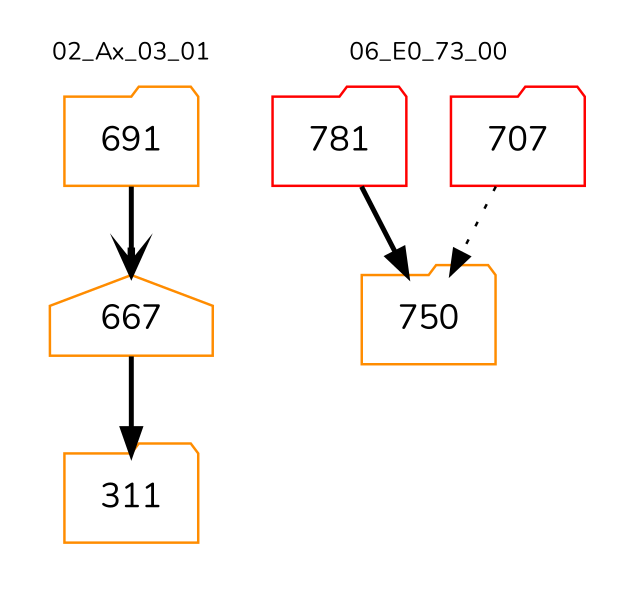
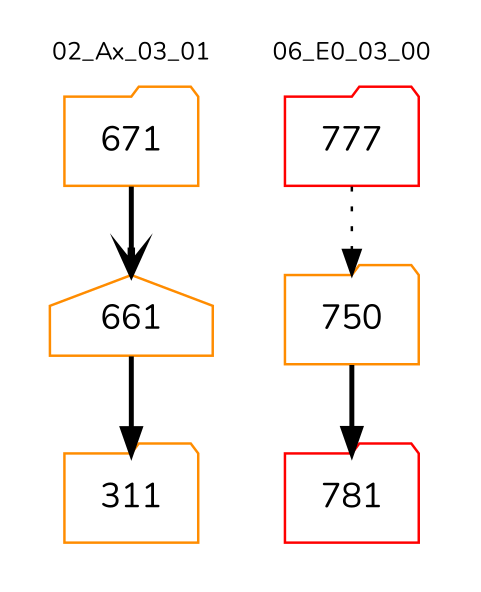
(429, 53) -> (352, 53)
(131, 141) -> (131, 141)
(518, 141) -> (352, 141)
(378, 219) -> (352, 397)
(131, 320) -> (131, 320)
